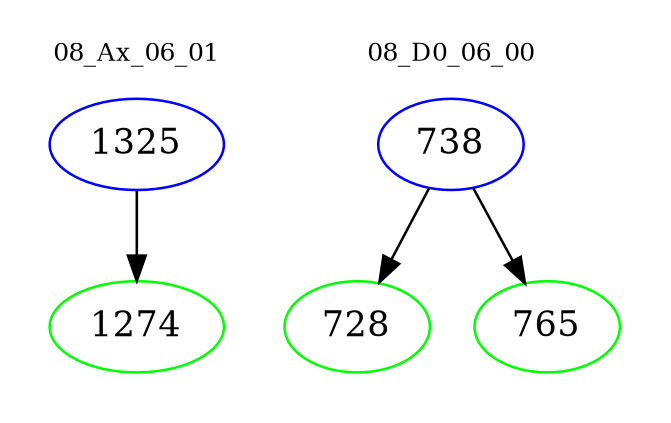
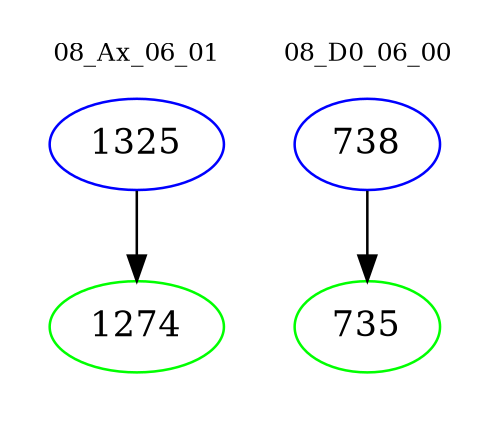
(357, 327) -> none
(547, 327) -> (367, 327)
